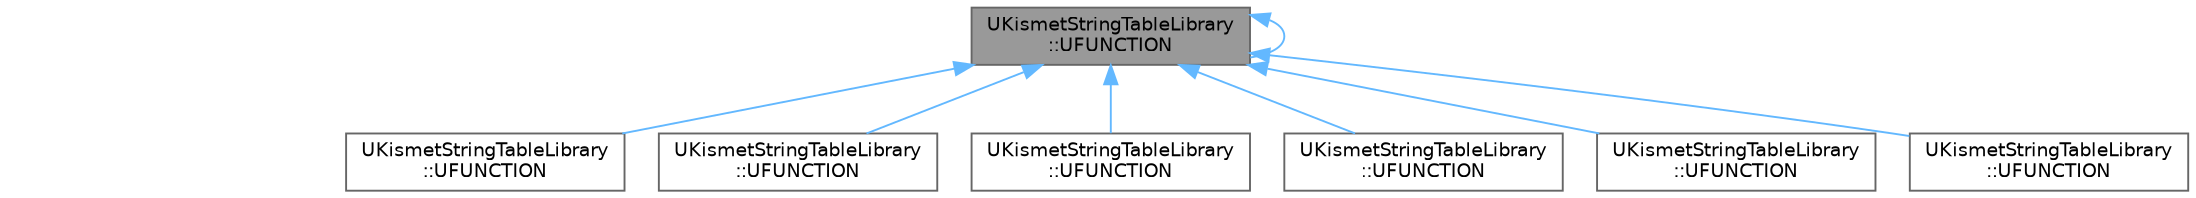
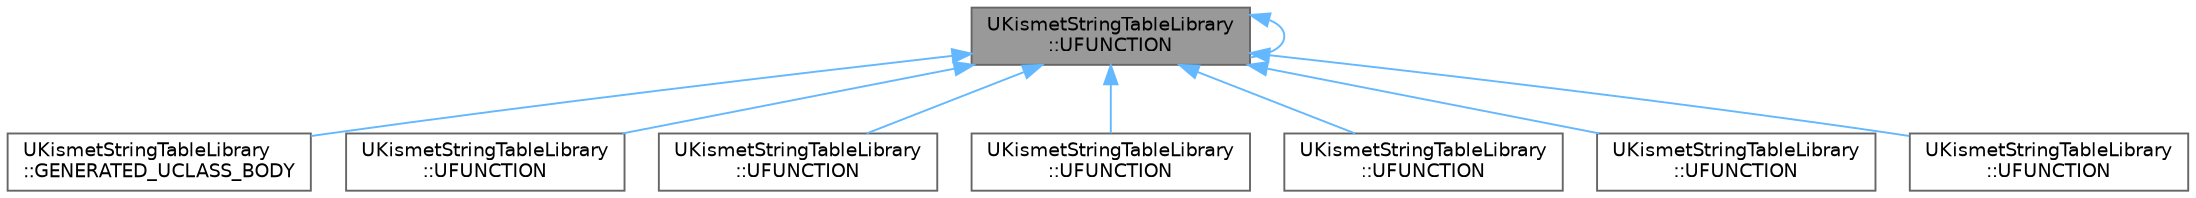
none -> (159, 162)
